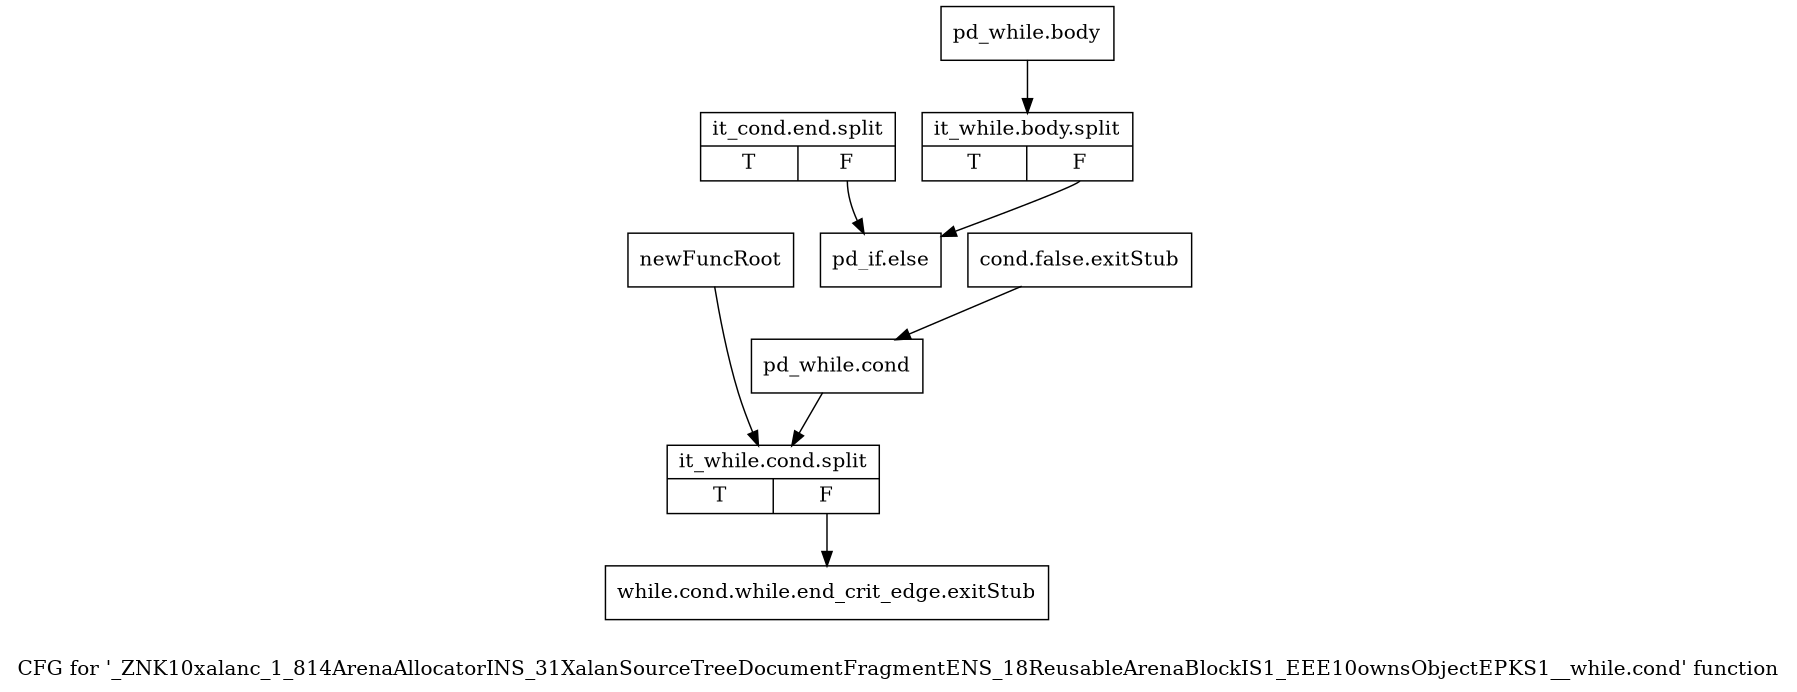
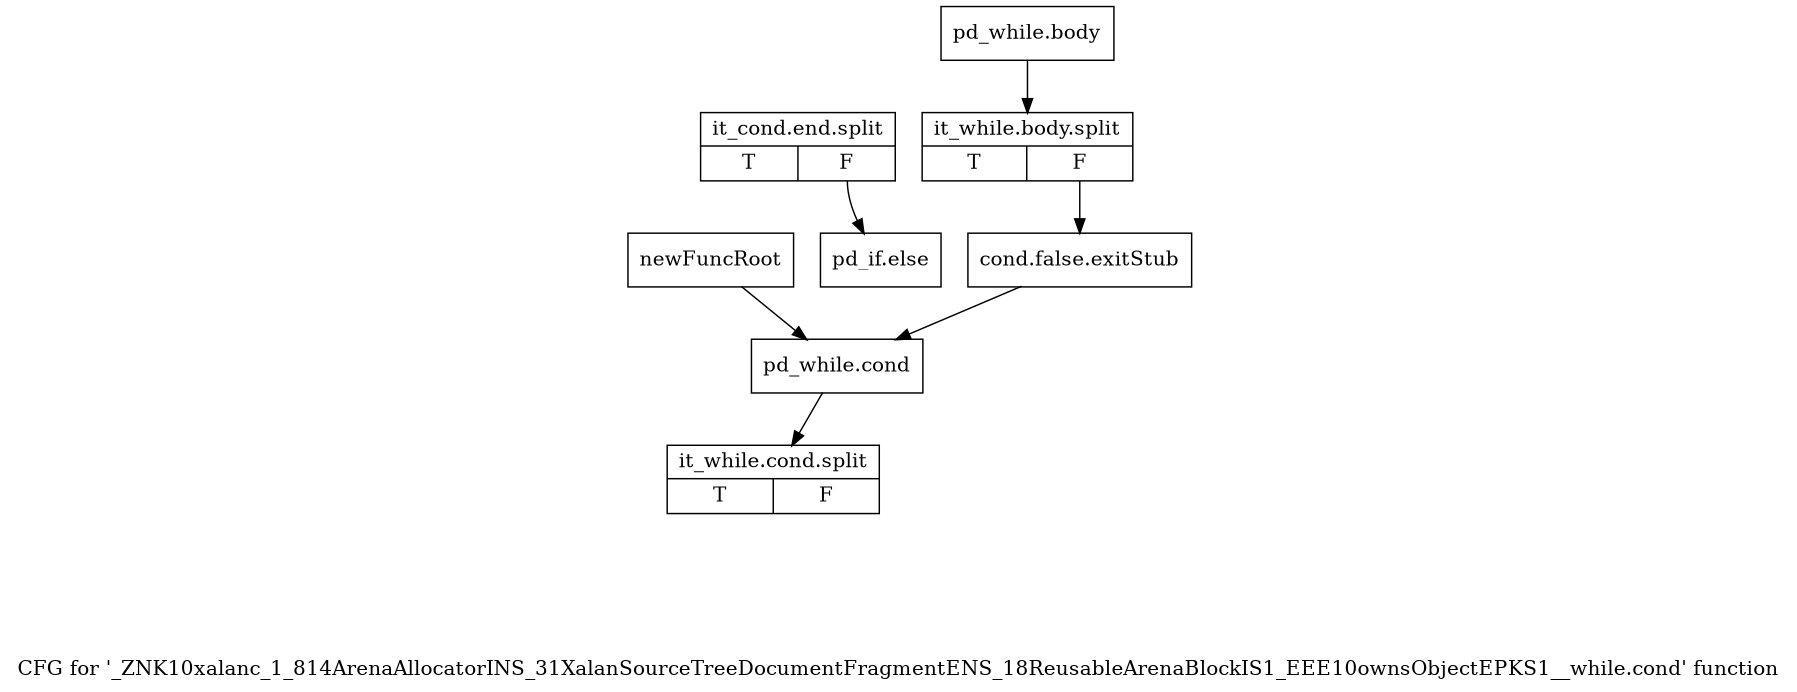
(1018, 207) -> (1080, 200)
(730, 360) -> (768, 308)
(827, 593) -> none
